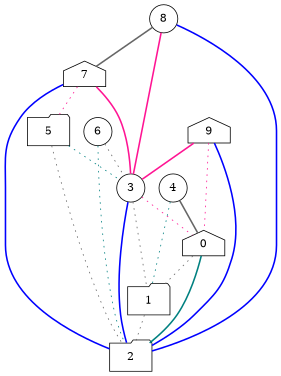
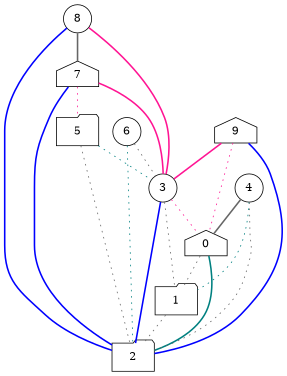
none -> (235, 297)
